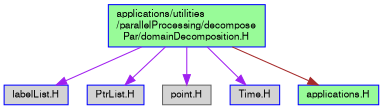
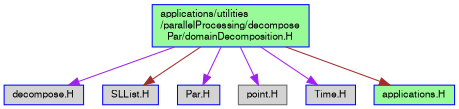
(36, 95) -> (44, 95)
(116, 95) -> (199, 95)
none -> (131, 95)
